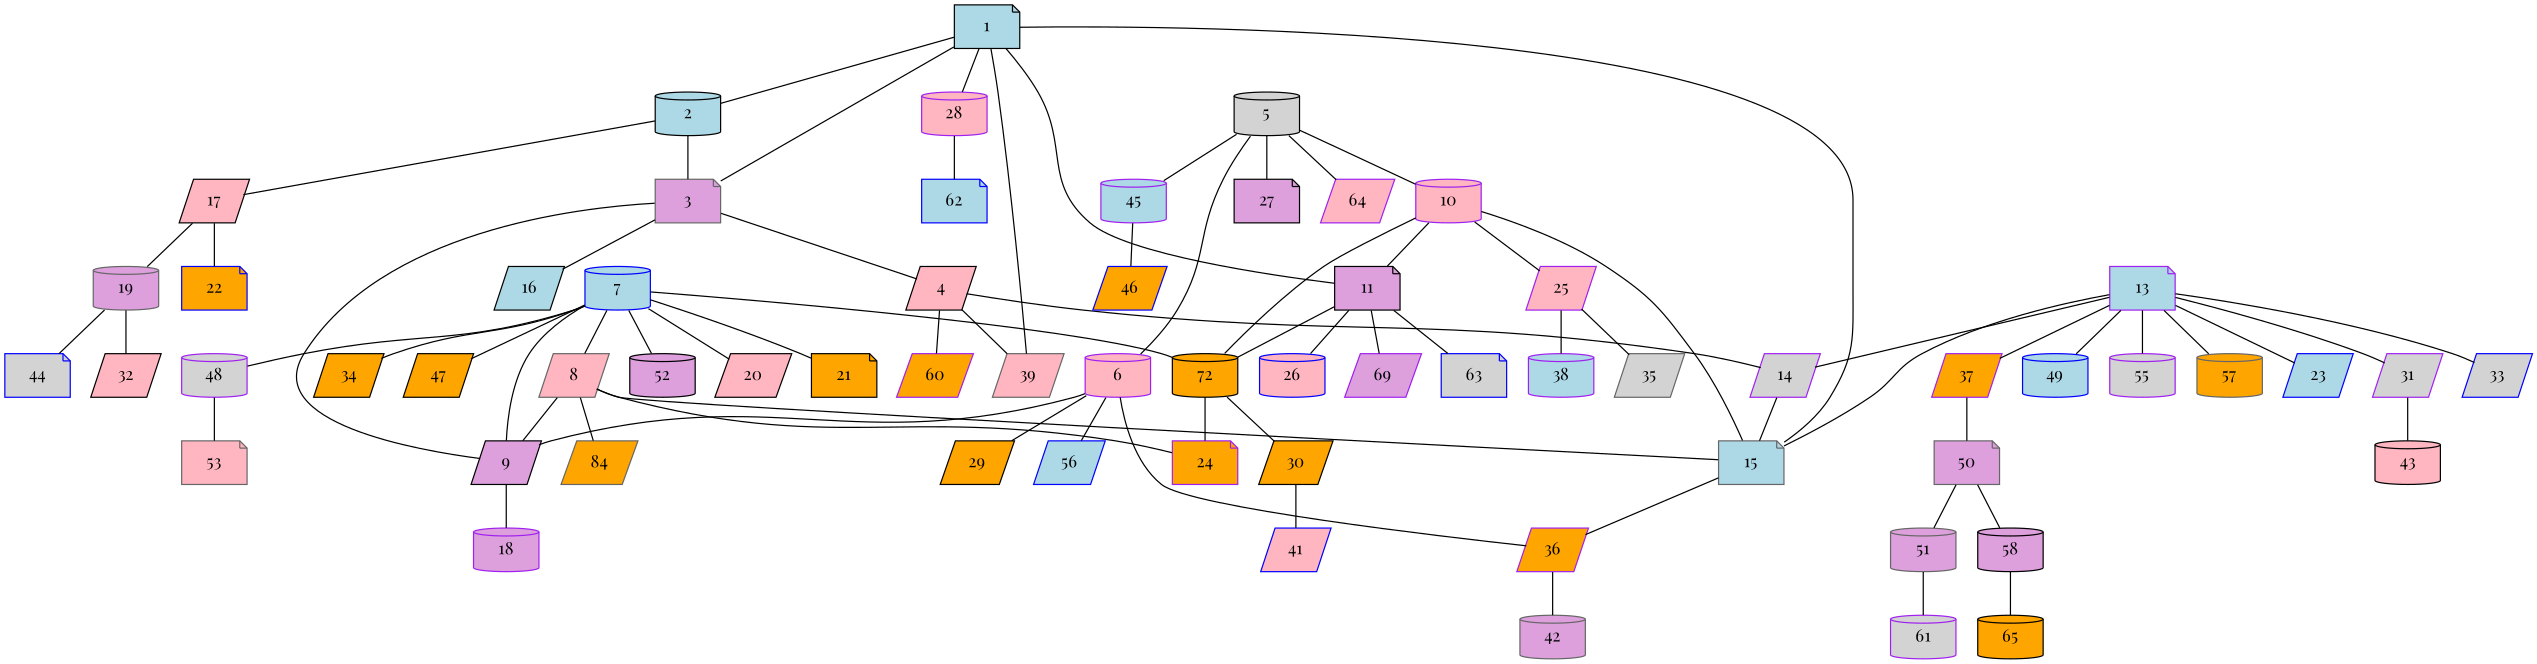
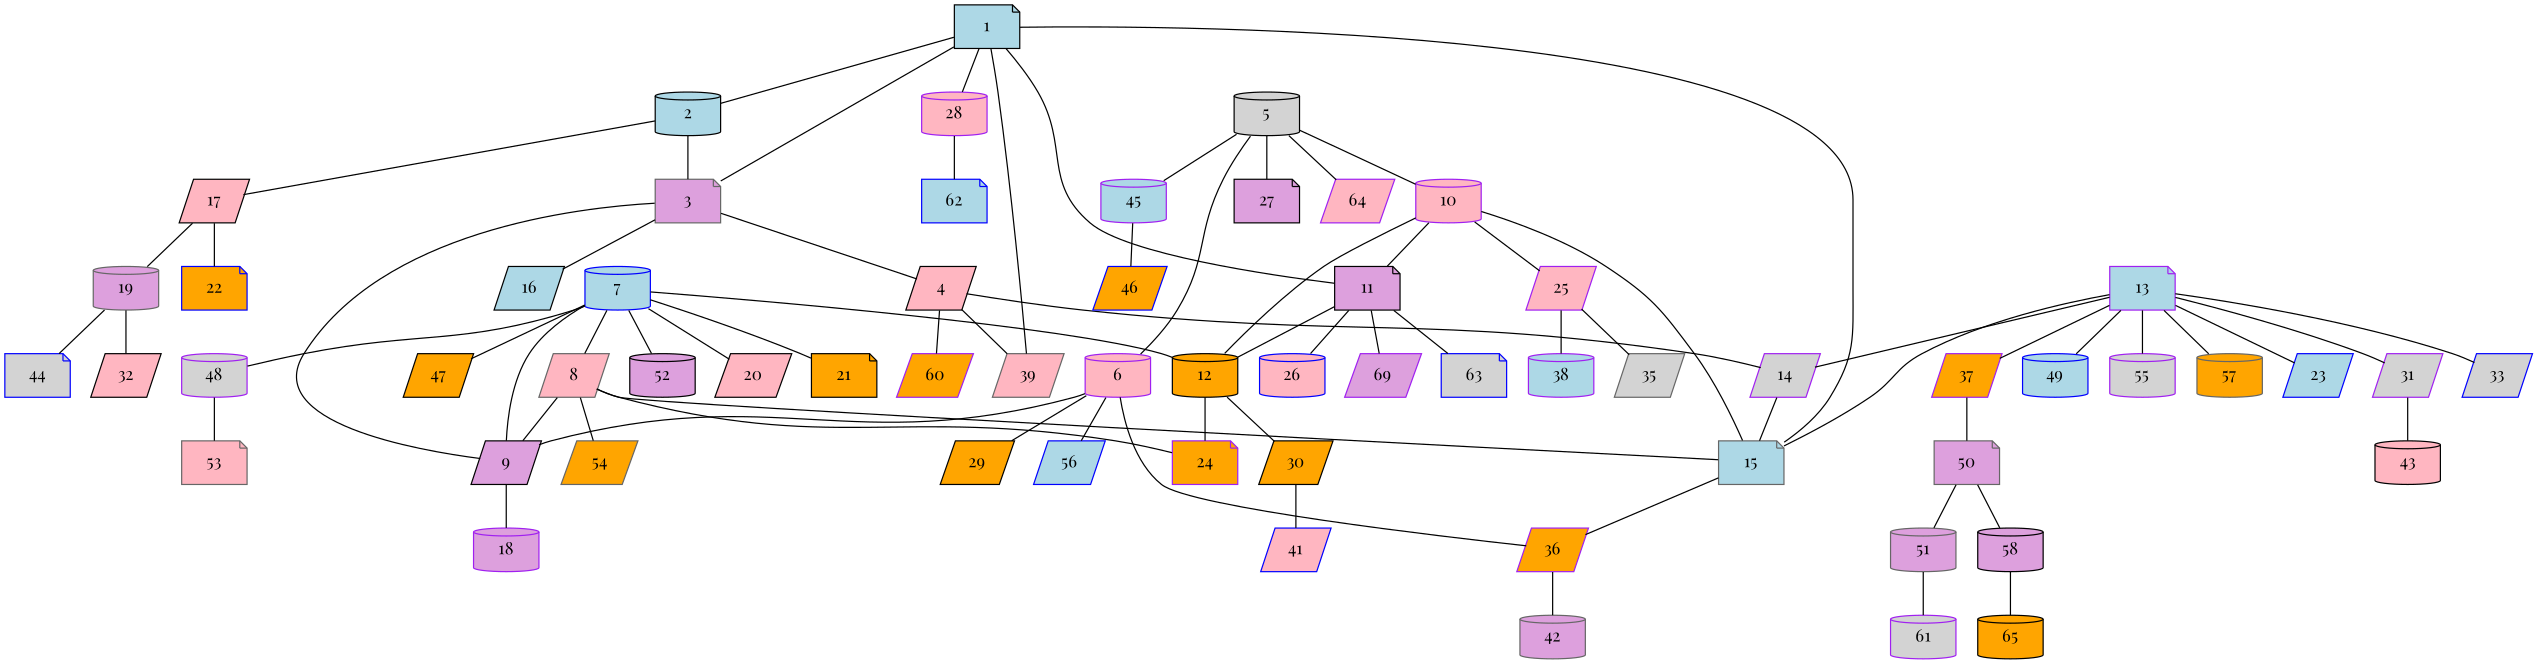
(349, 375) -> none
(1205, 375) -> (1205, 375)
(600, 463) -> (600, 463)
